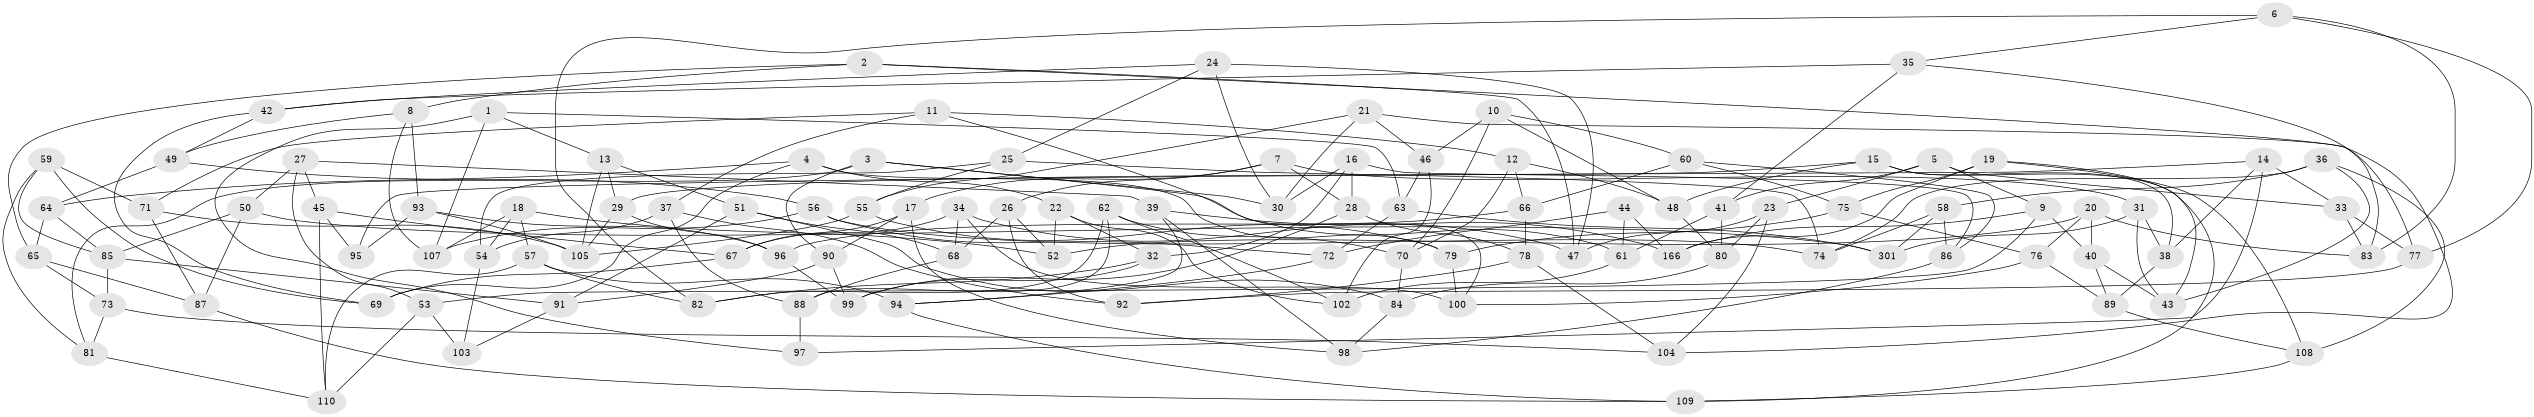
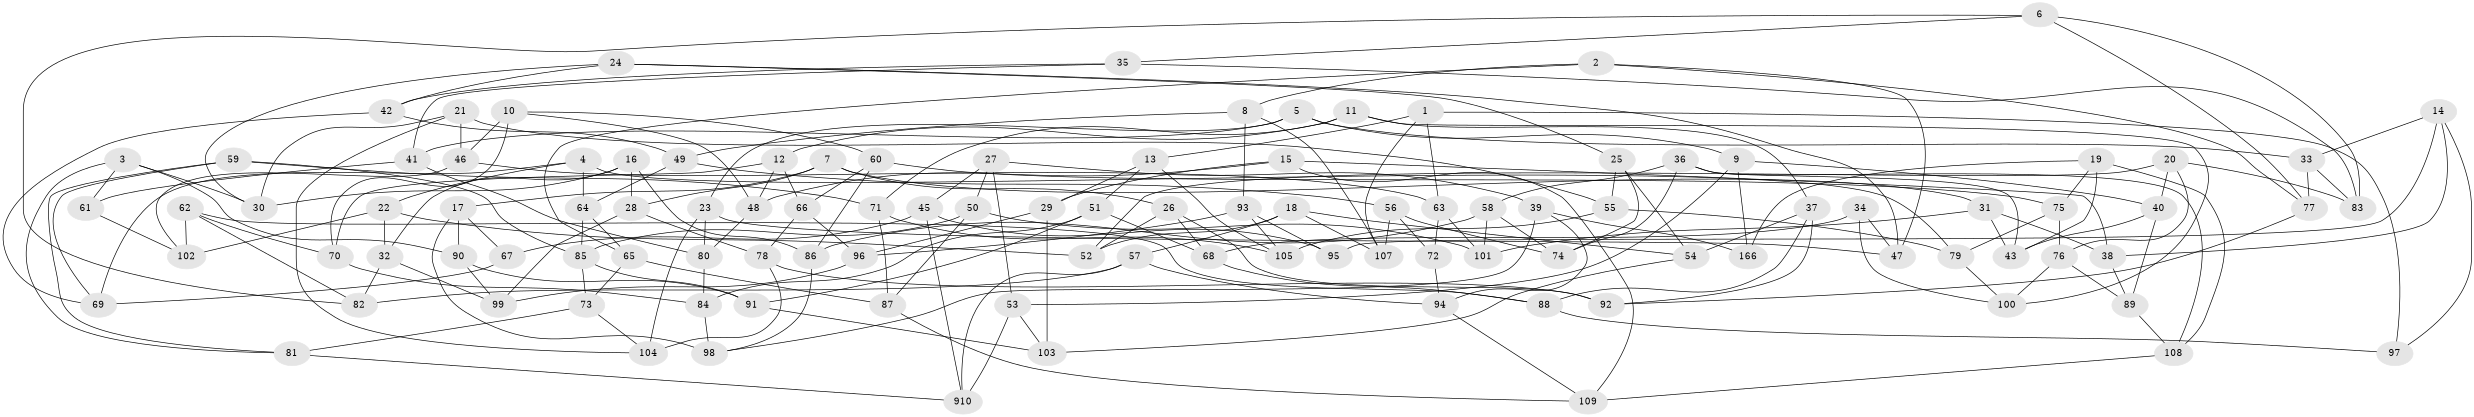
(1625, 208) -> none
(599, 232) -> (1047, 269)
(846, 233) -> none
(1888, 257) -> (1483, 257)
(327, 402) -> (963, 402)
